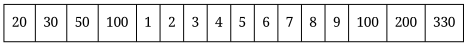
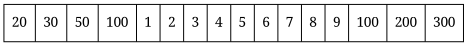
(444, 23) -> (444, 23)
